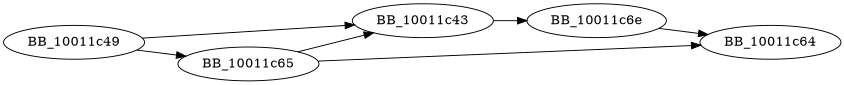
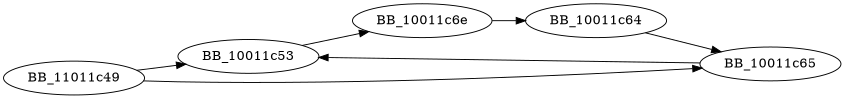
(423, 21) -> (248, 56)
(74, 42) -> (74, 78)
(505, 53) -> (679, 41)
